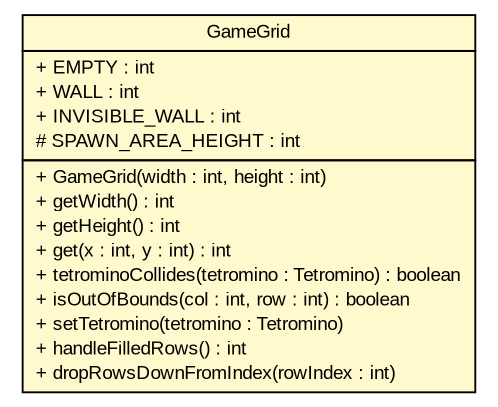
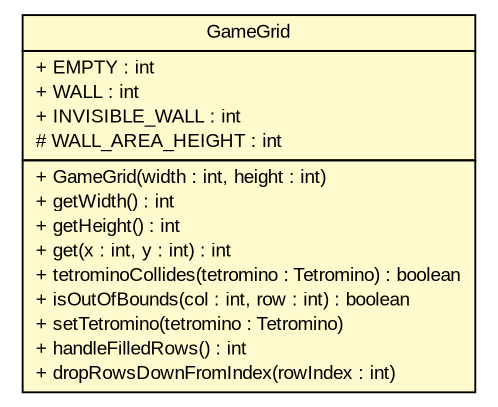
(169, 141) -> (159, 141)
